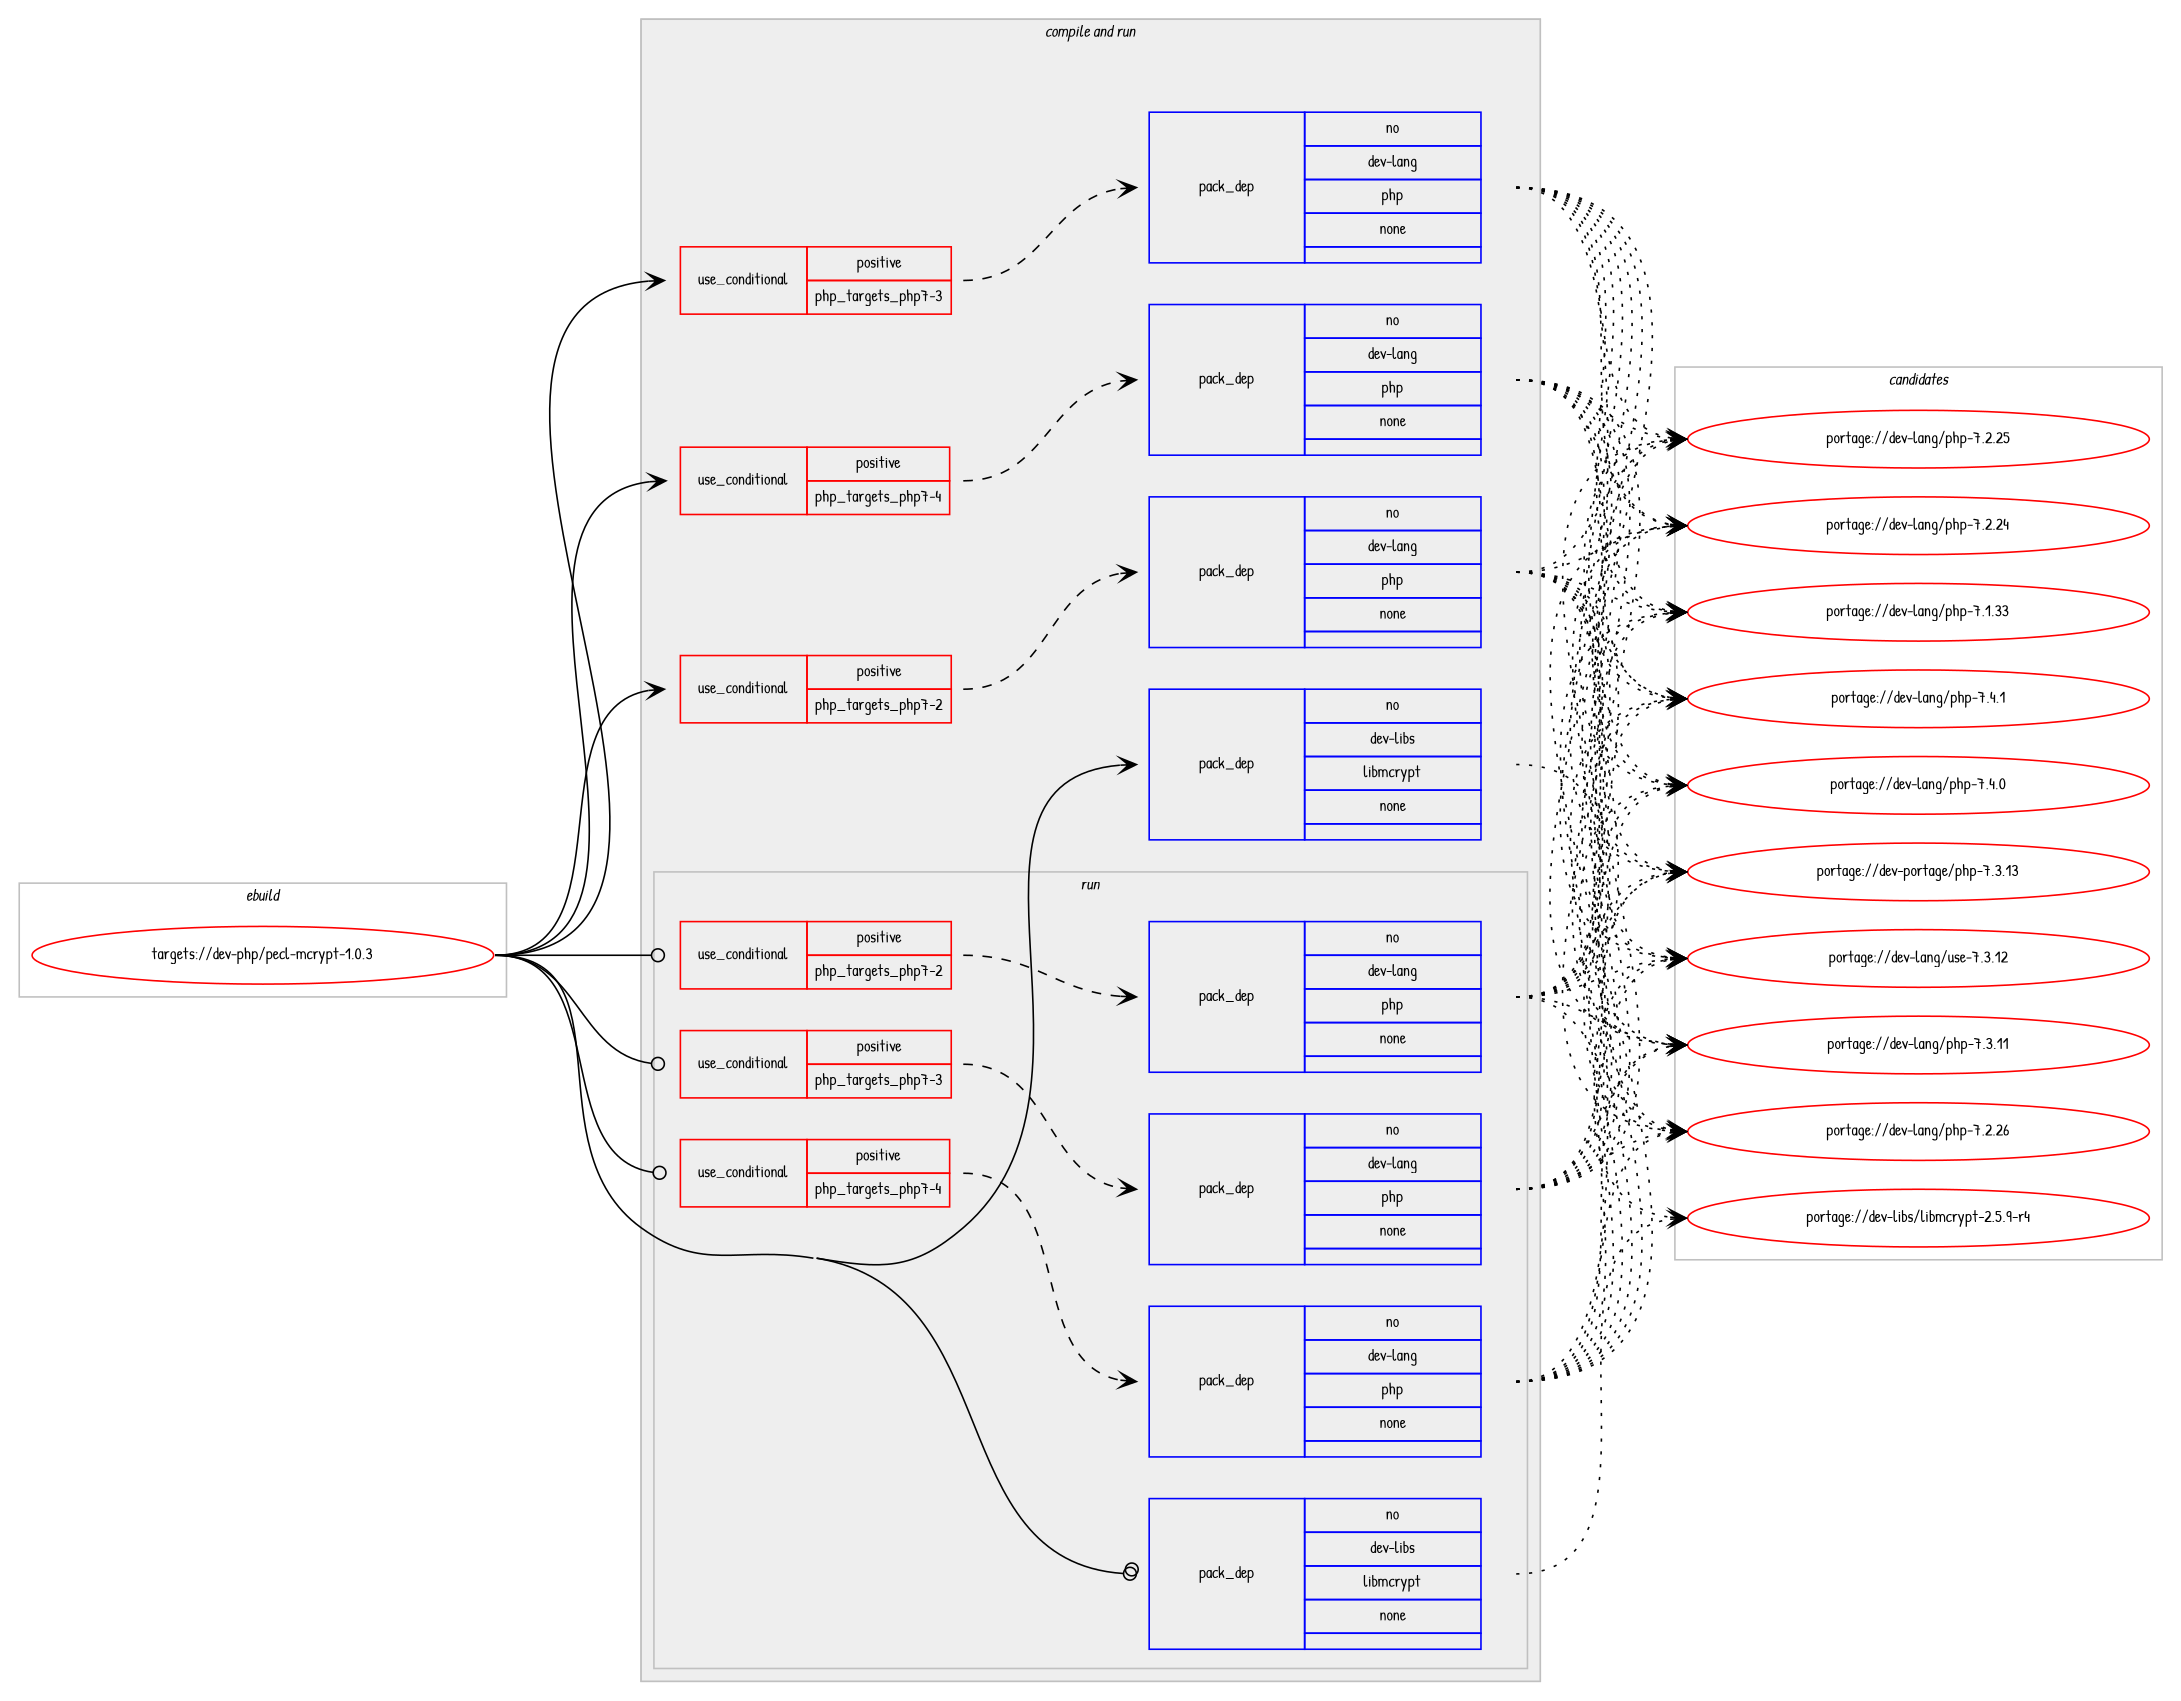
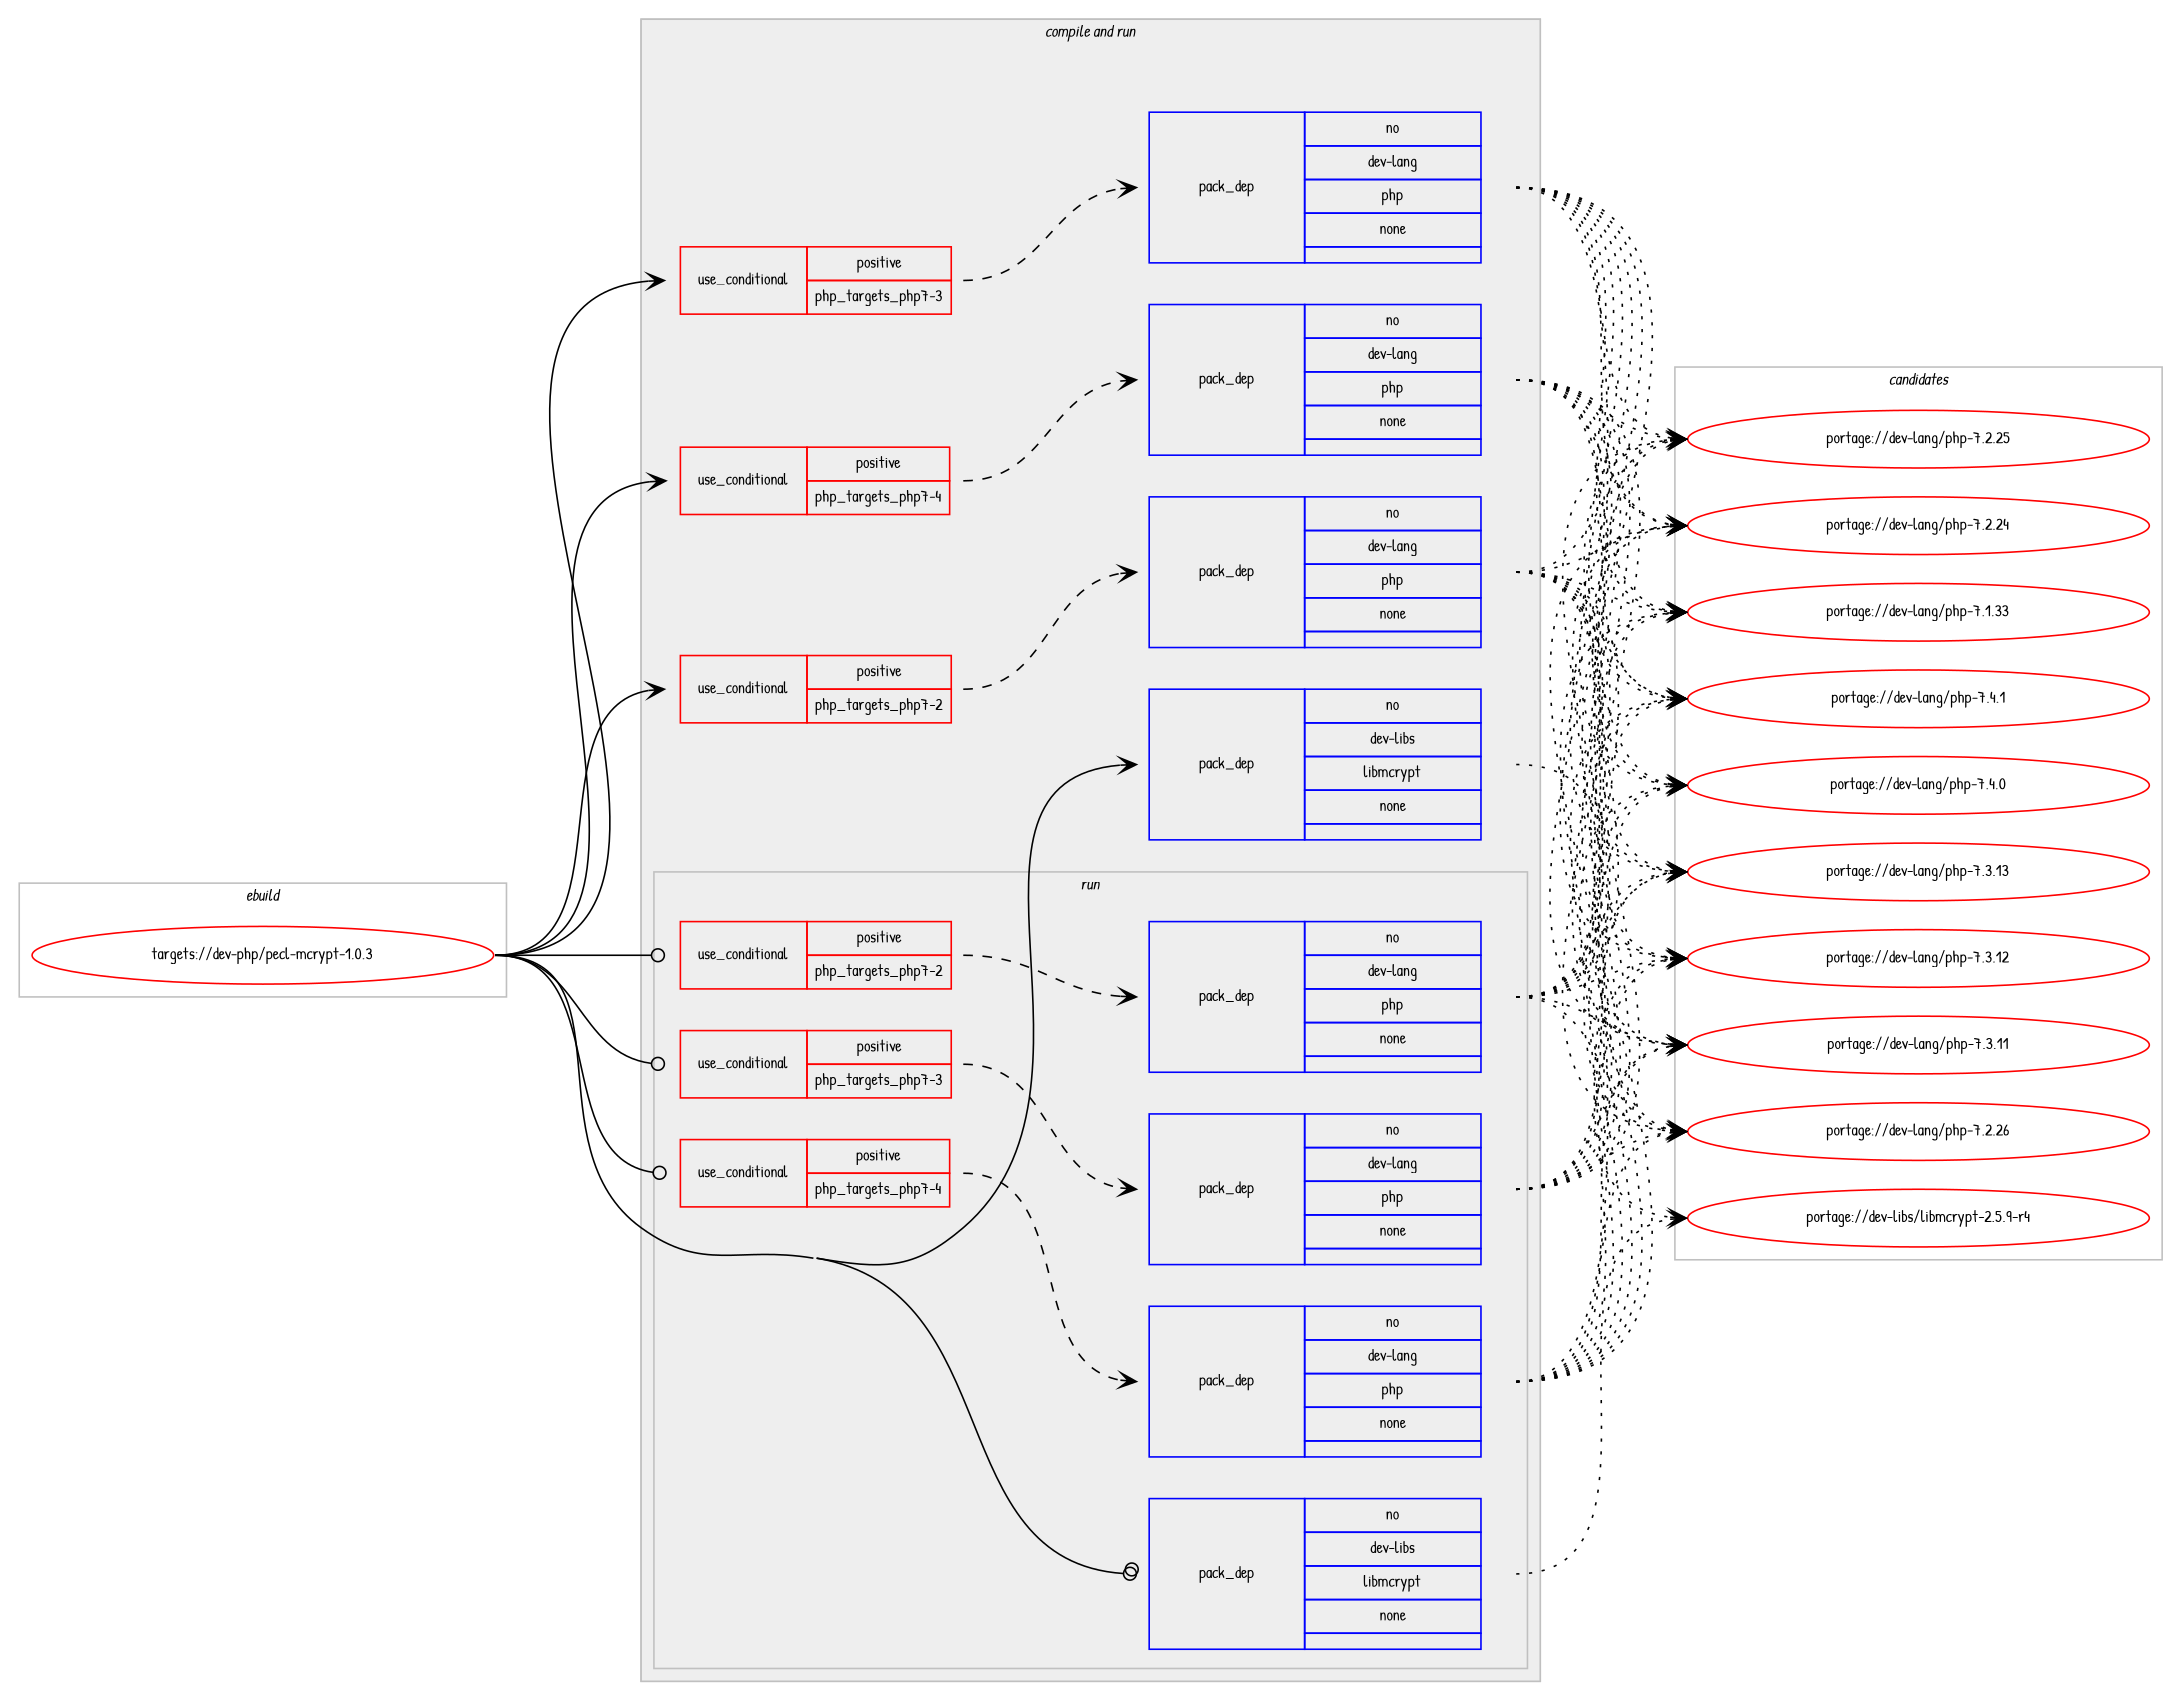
(1919, 872) -> (1919, 872)
(1919, 958) -> (1919, 958)
